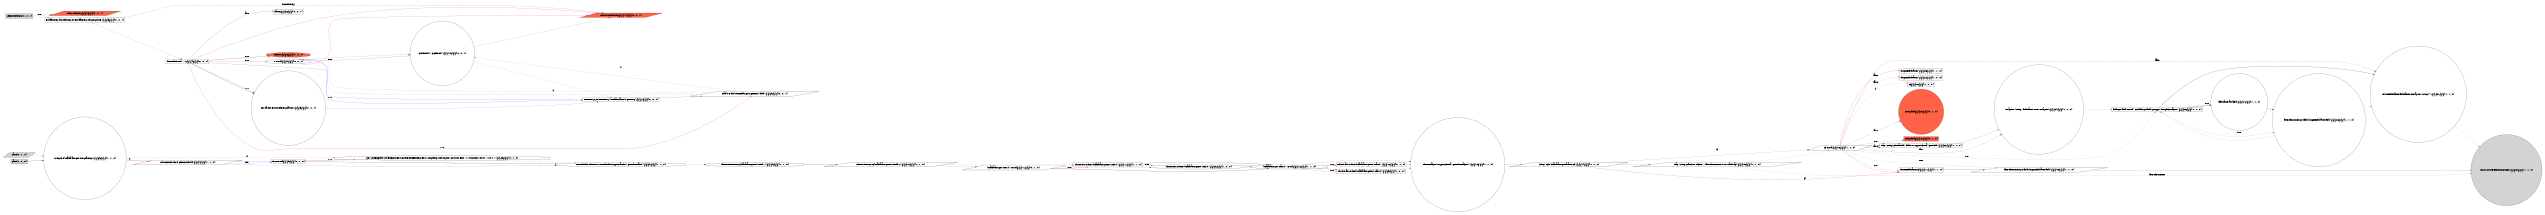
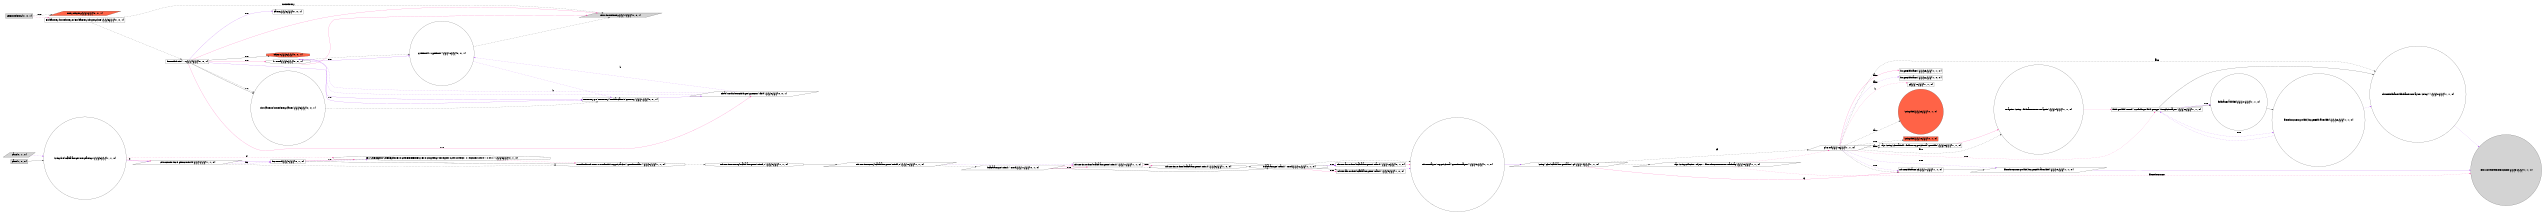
(247, 14) -> (247, 14)
(621, 15) -> (620, 15)
